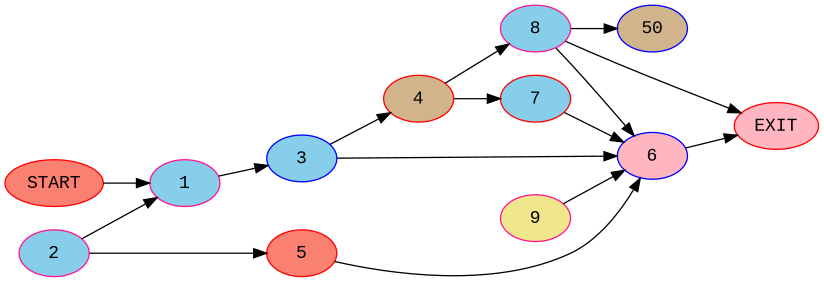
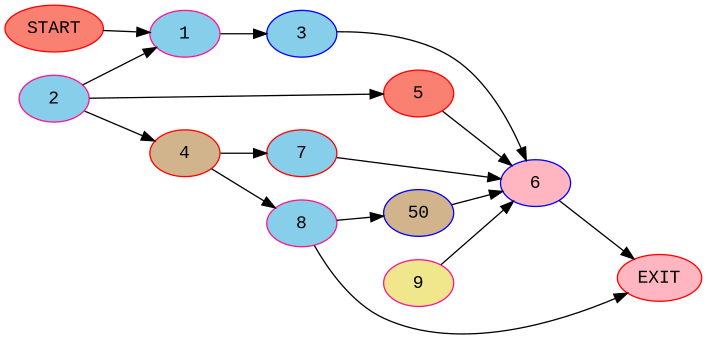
(591, 86) -> (471, 200)
(354, 132) -> (113, 123)
